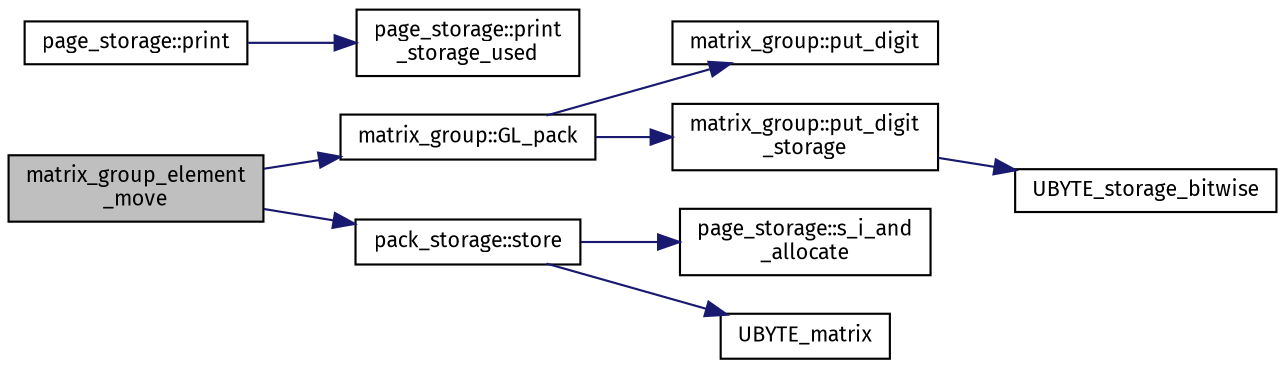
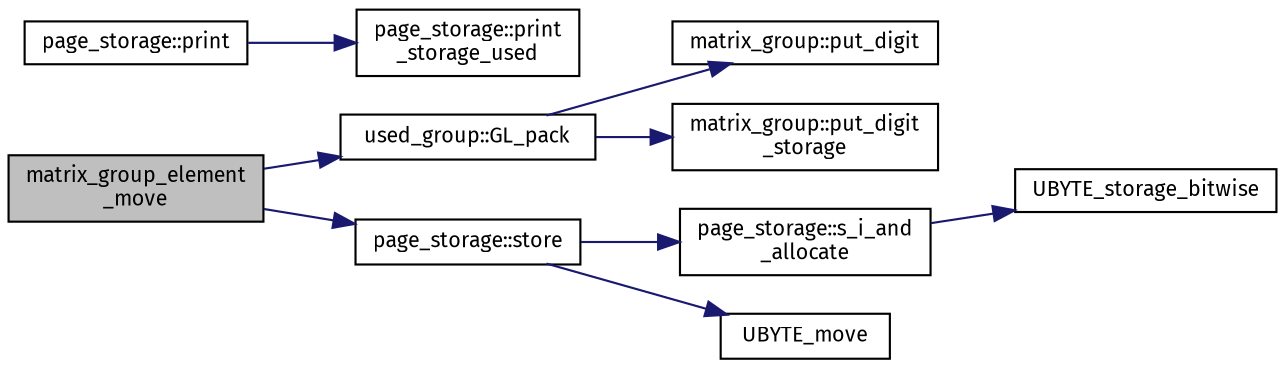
(468, 137) -> (468, 137)
(966, 162) -> (962, 218)
(468, 242) -> (468, 242)
(805, 336) -> (805, 336)
